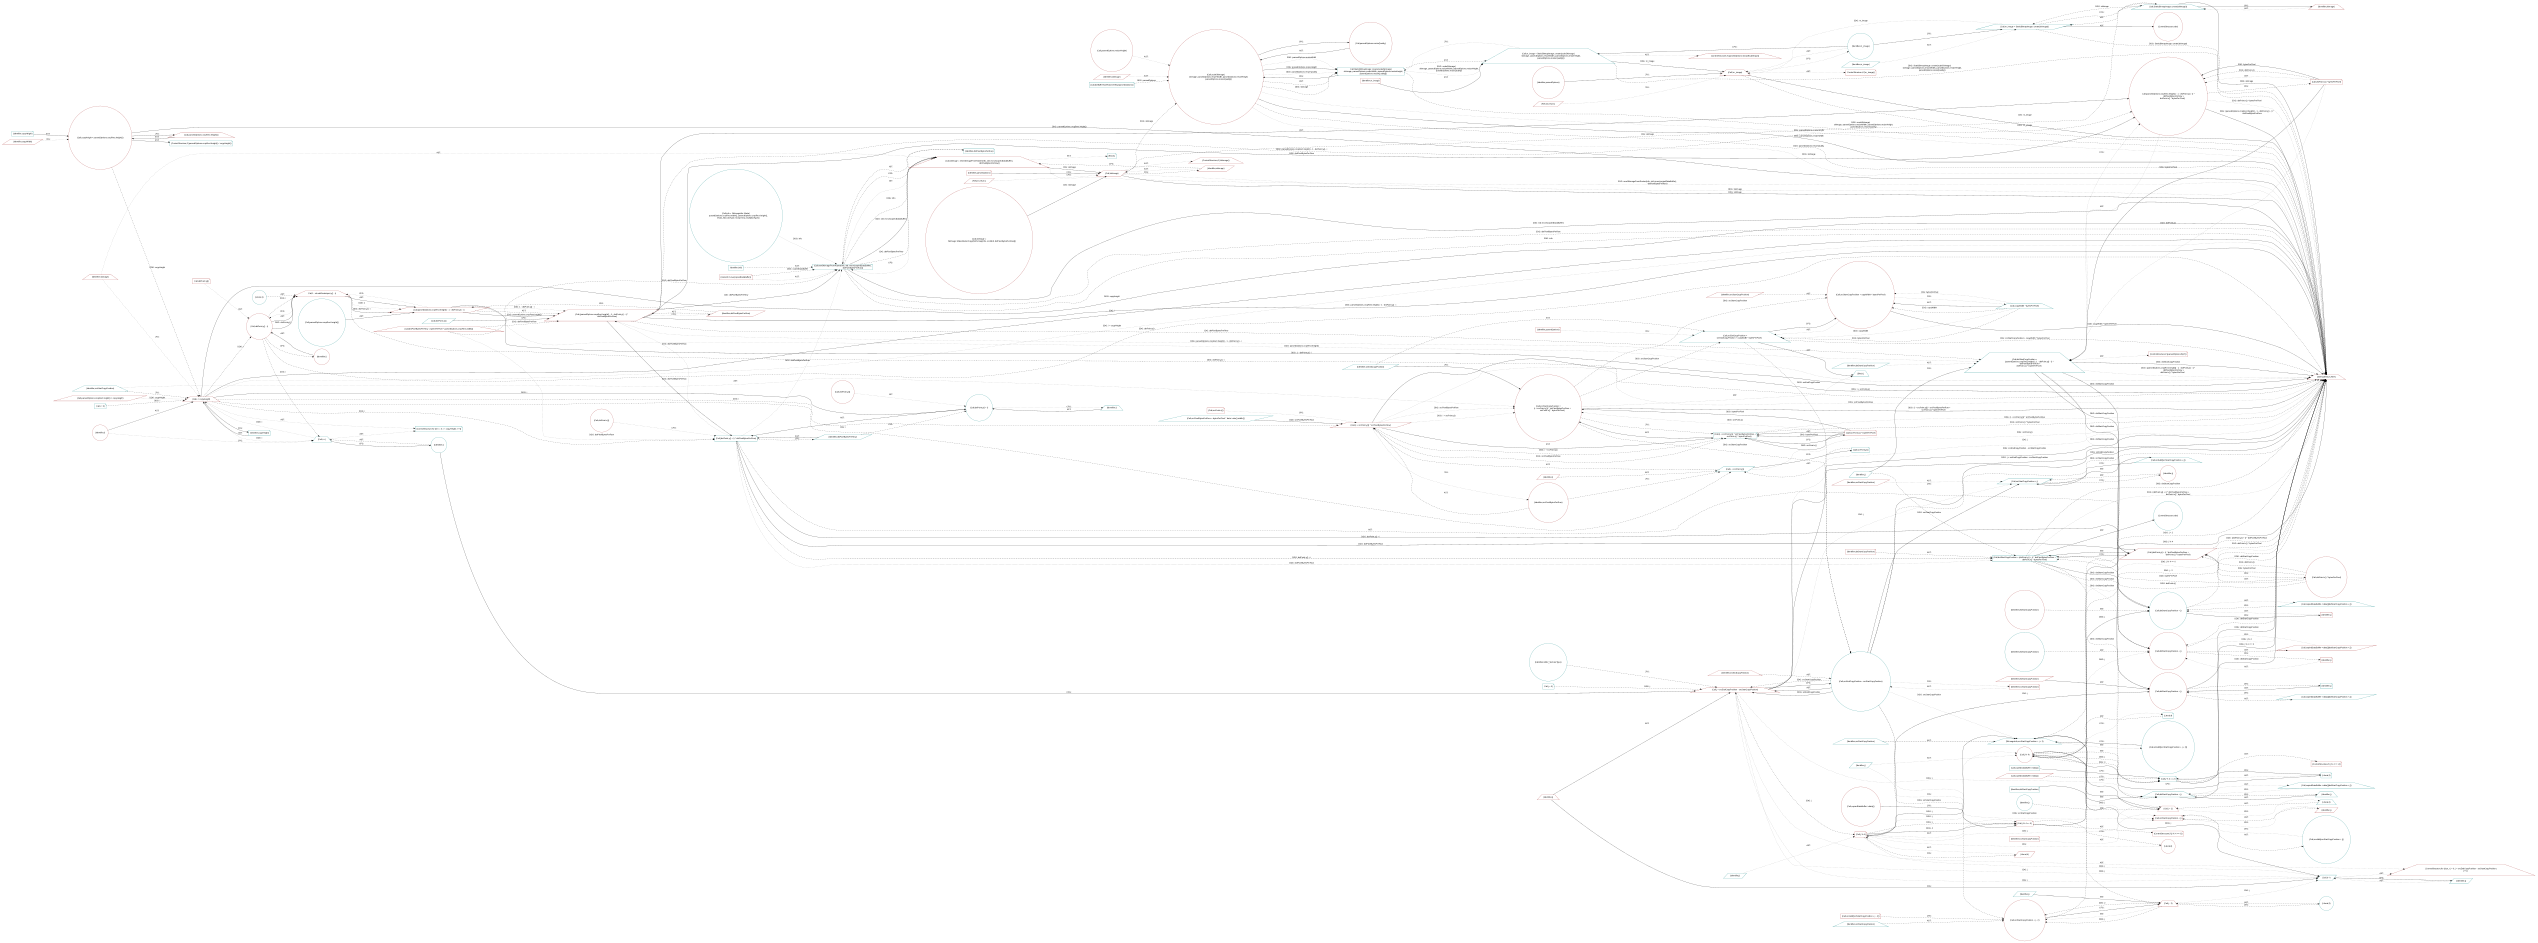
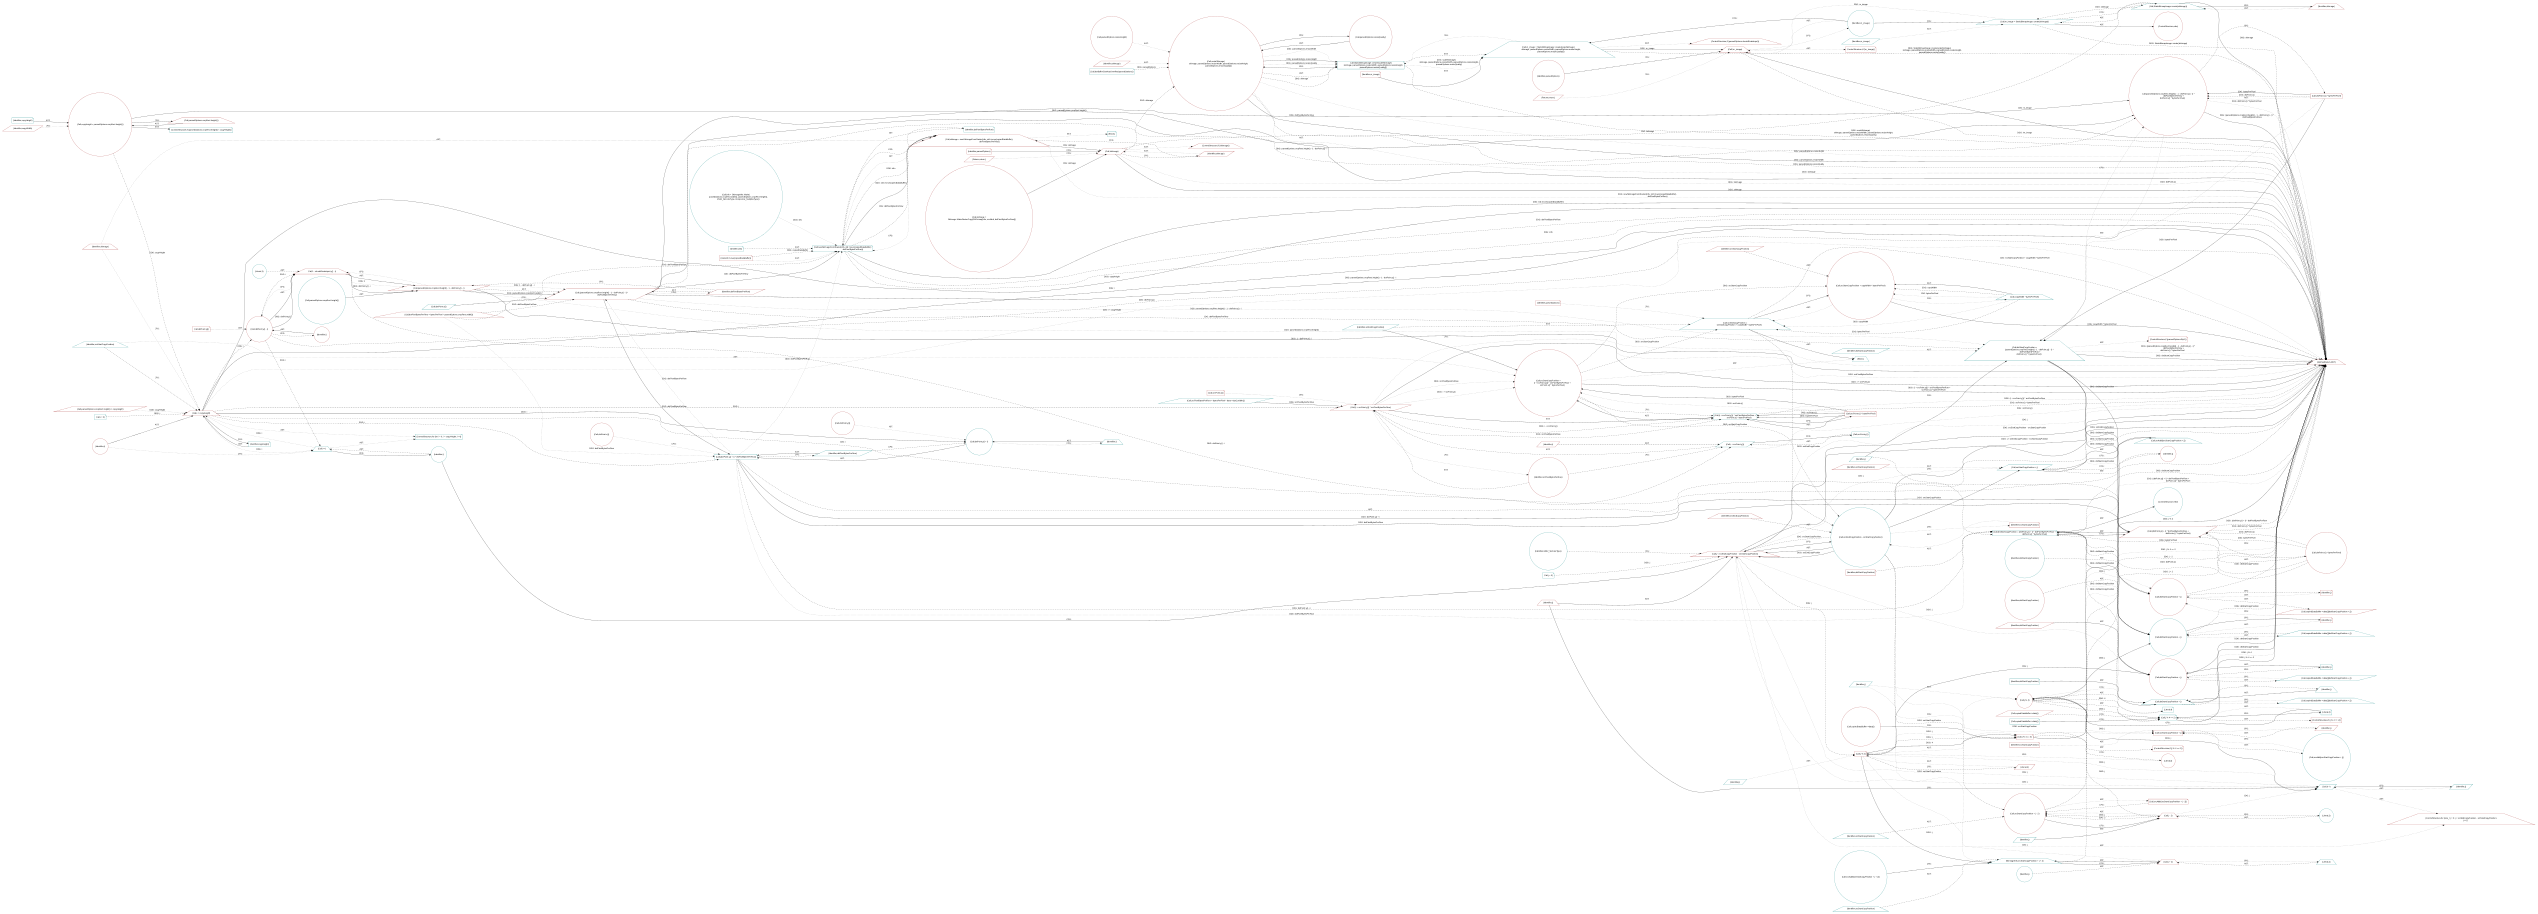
(2099, 747) -> none
none -> (2095, 801)
